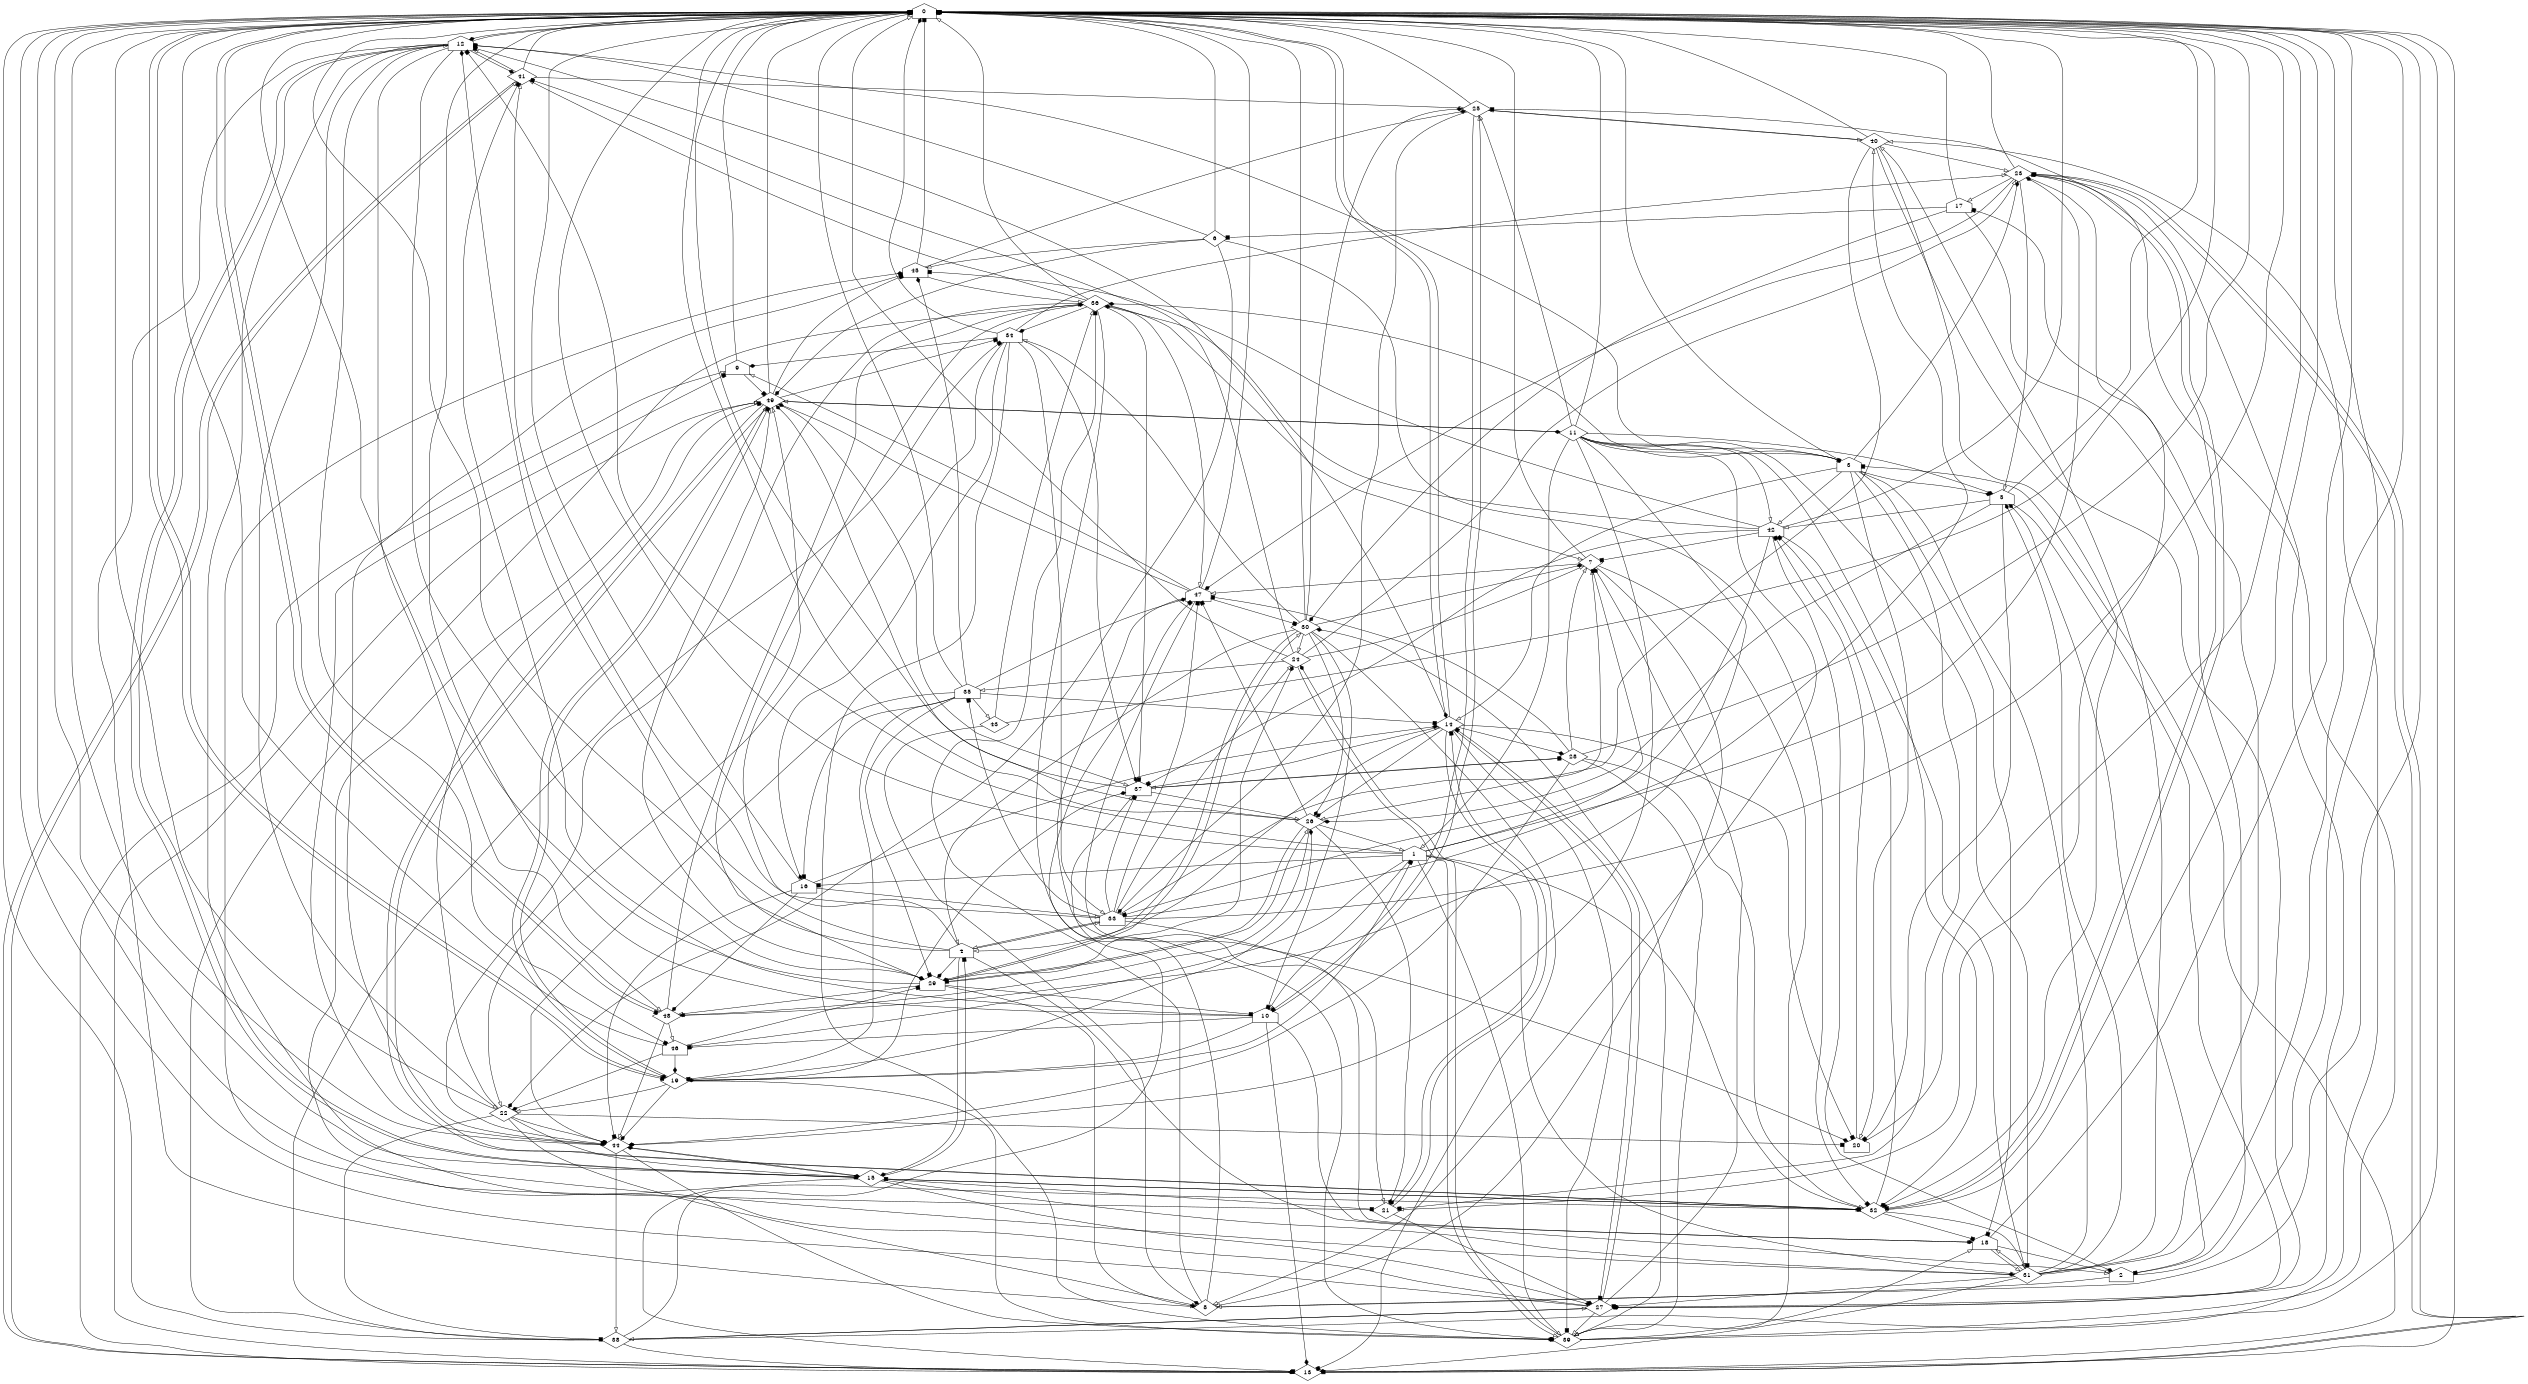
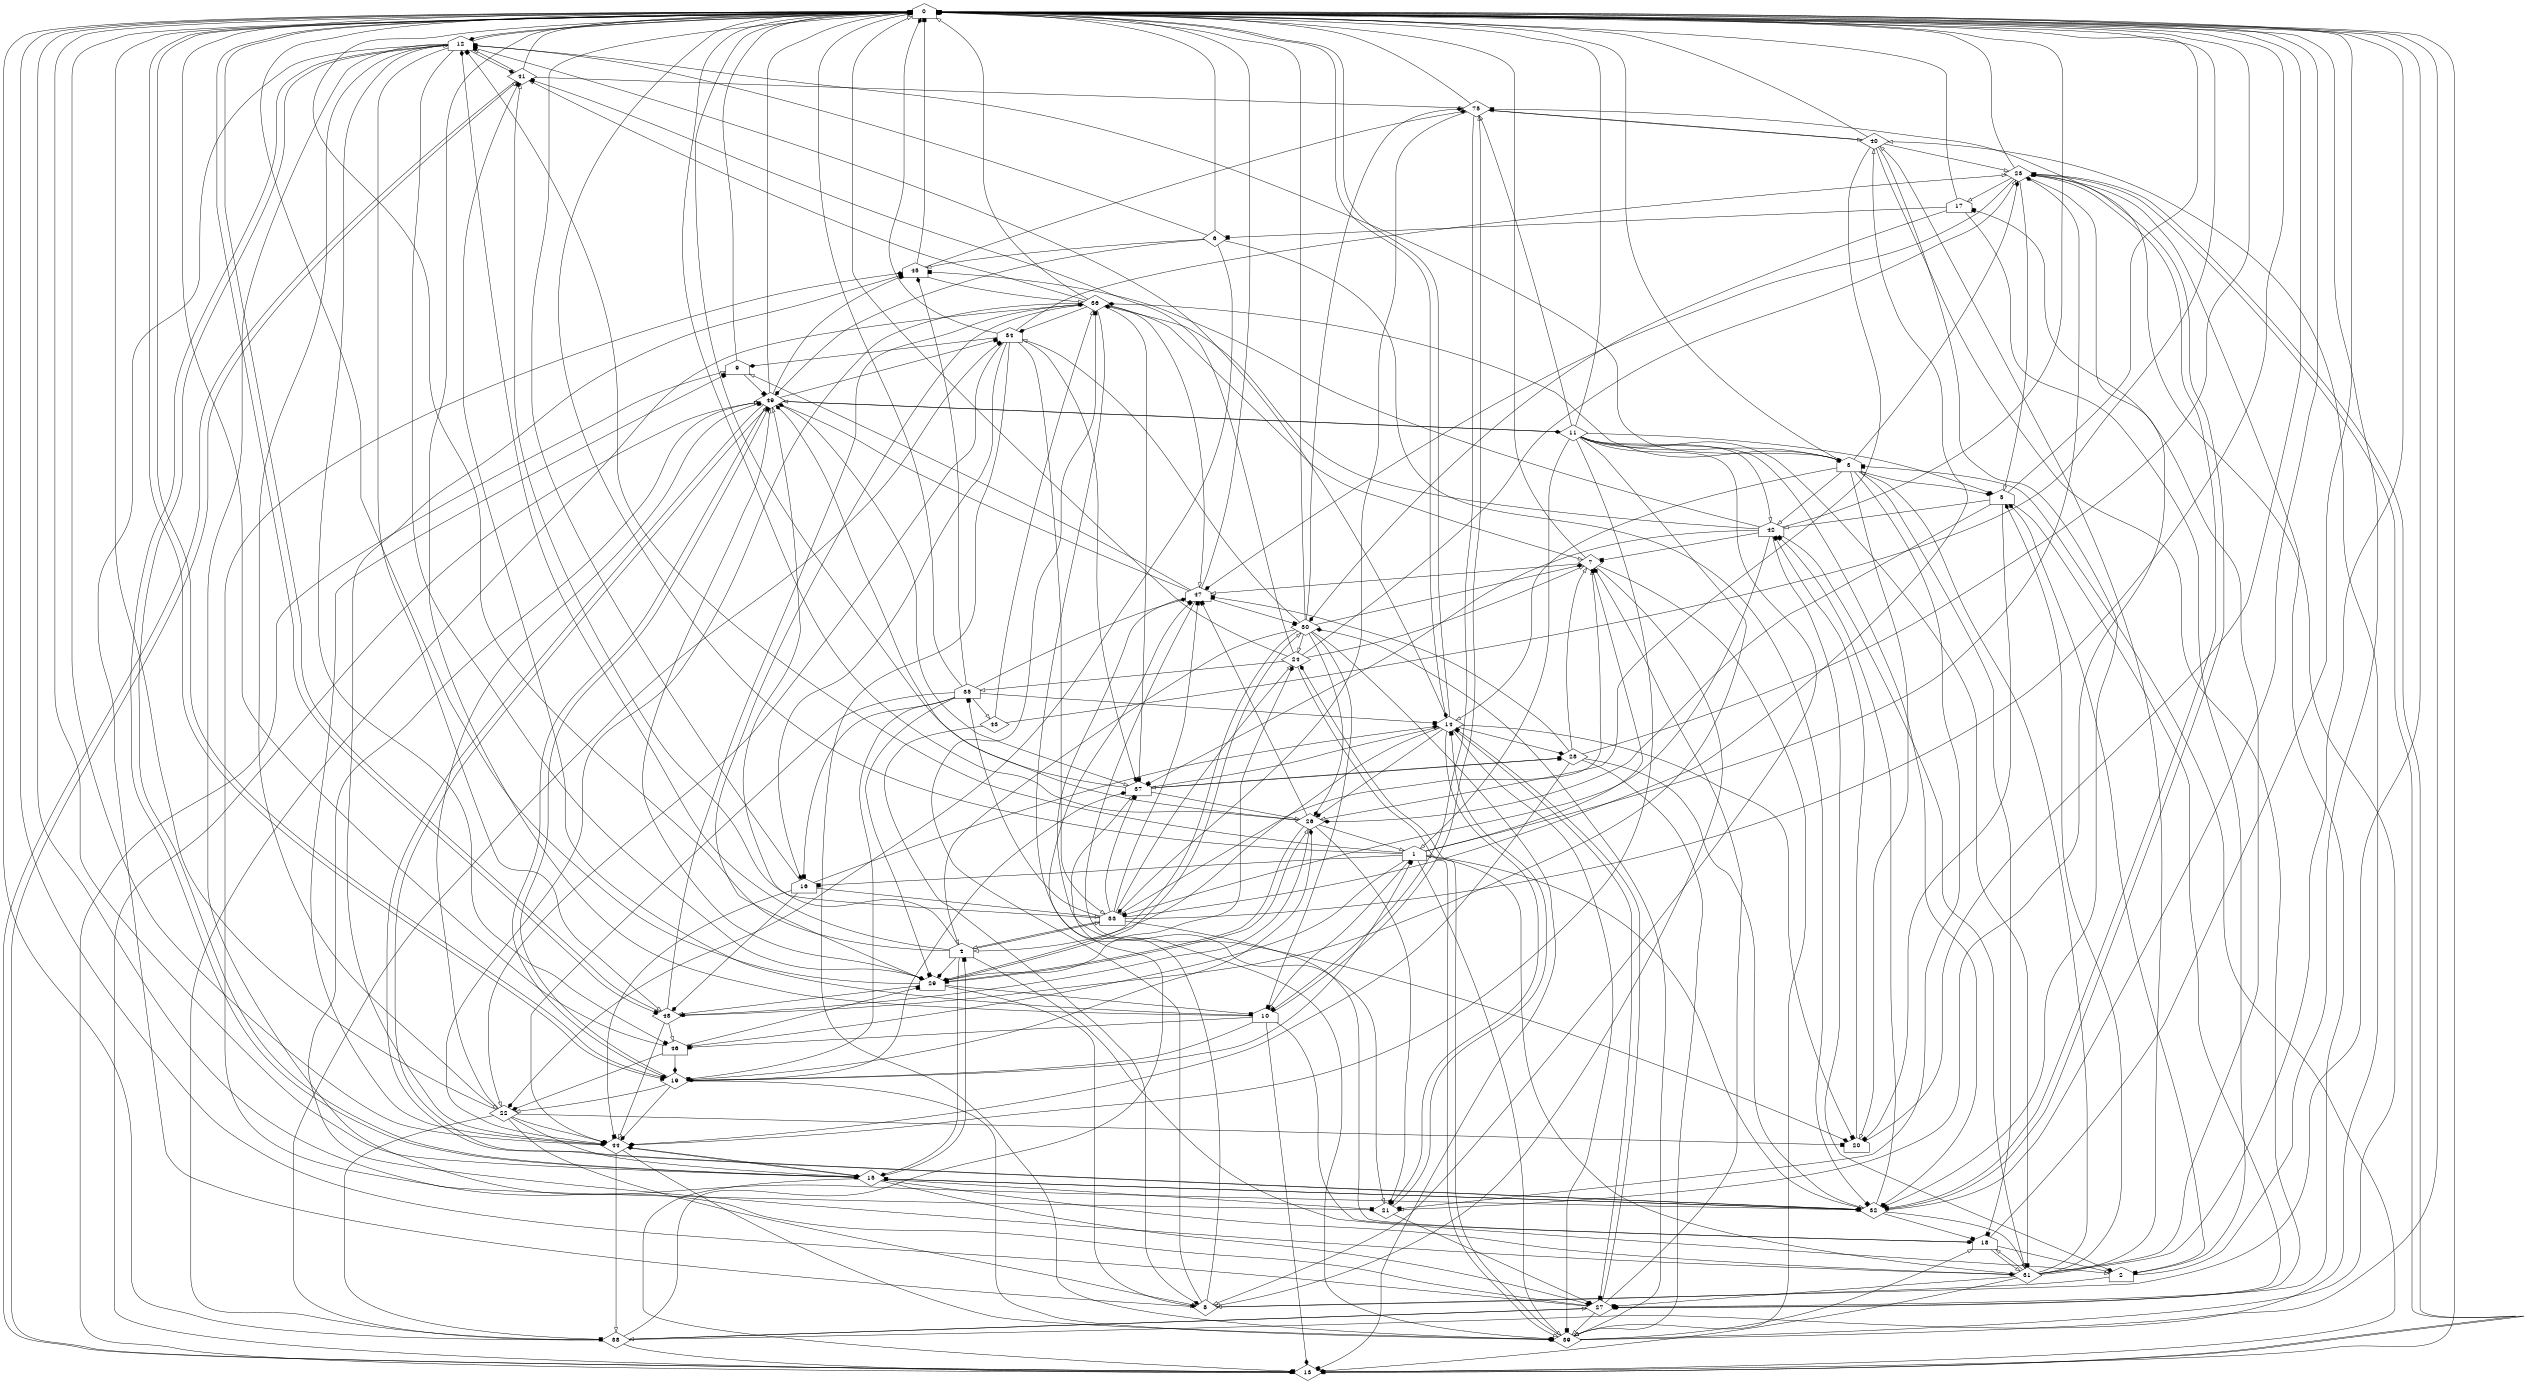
(1476, 109) -> (1476, 109)
